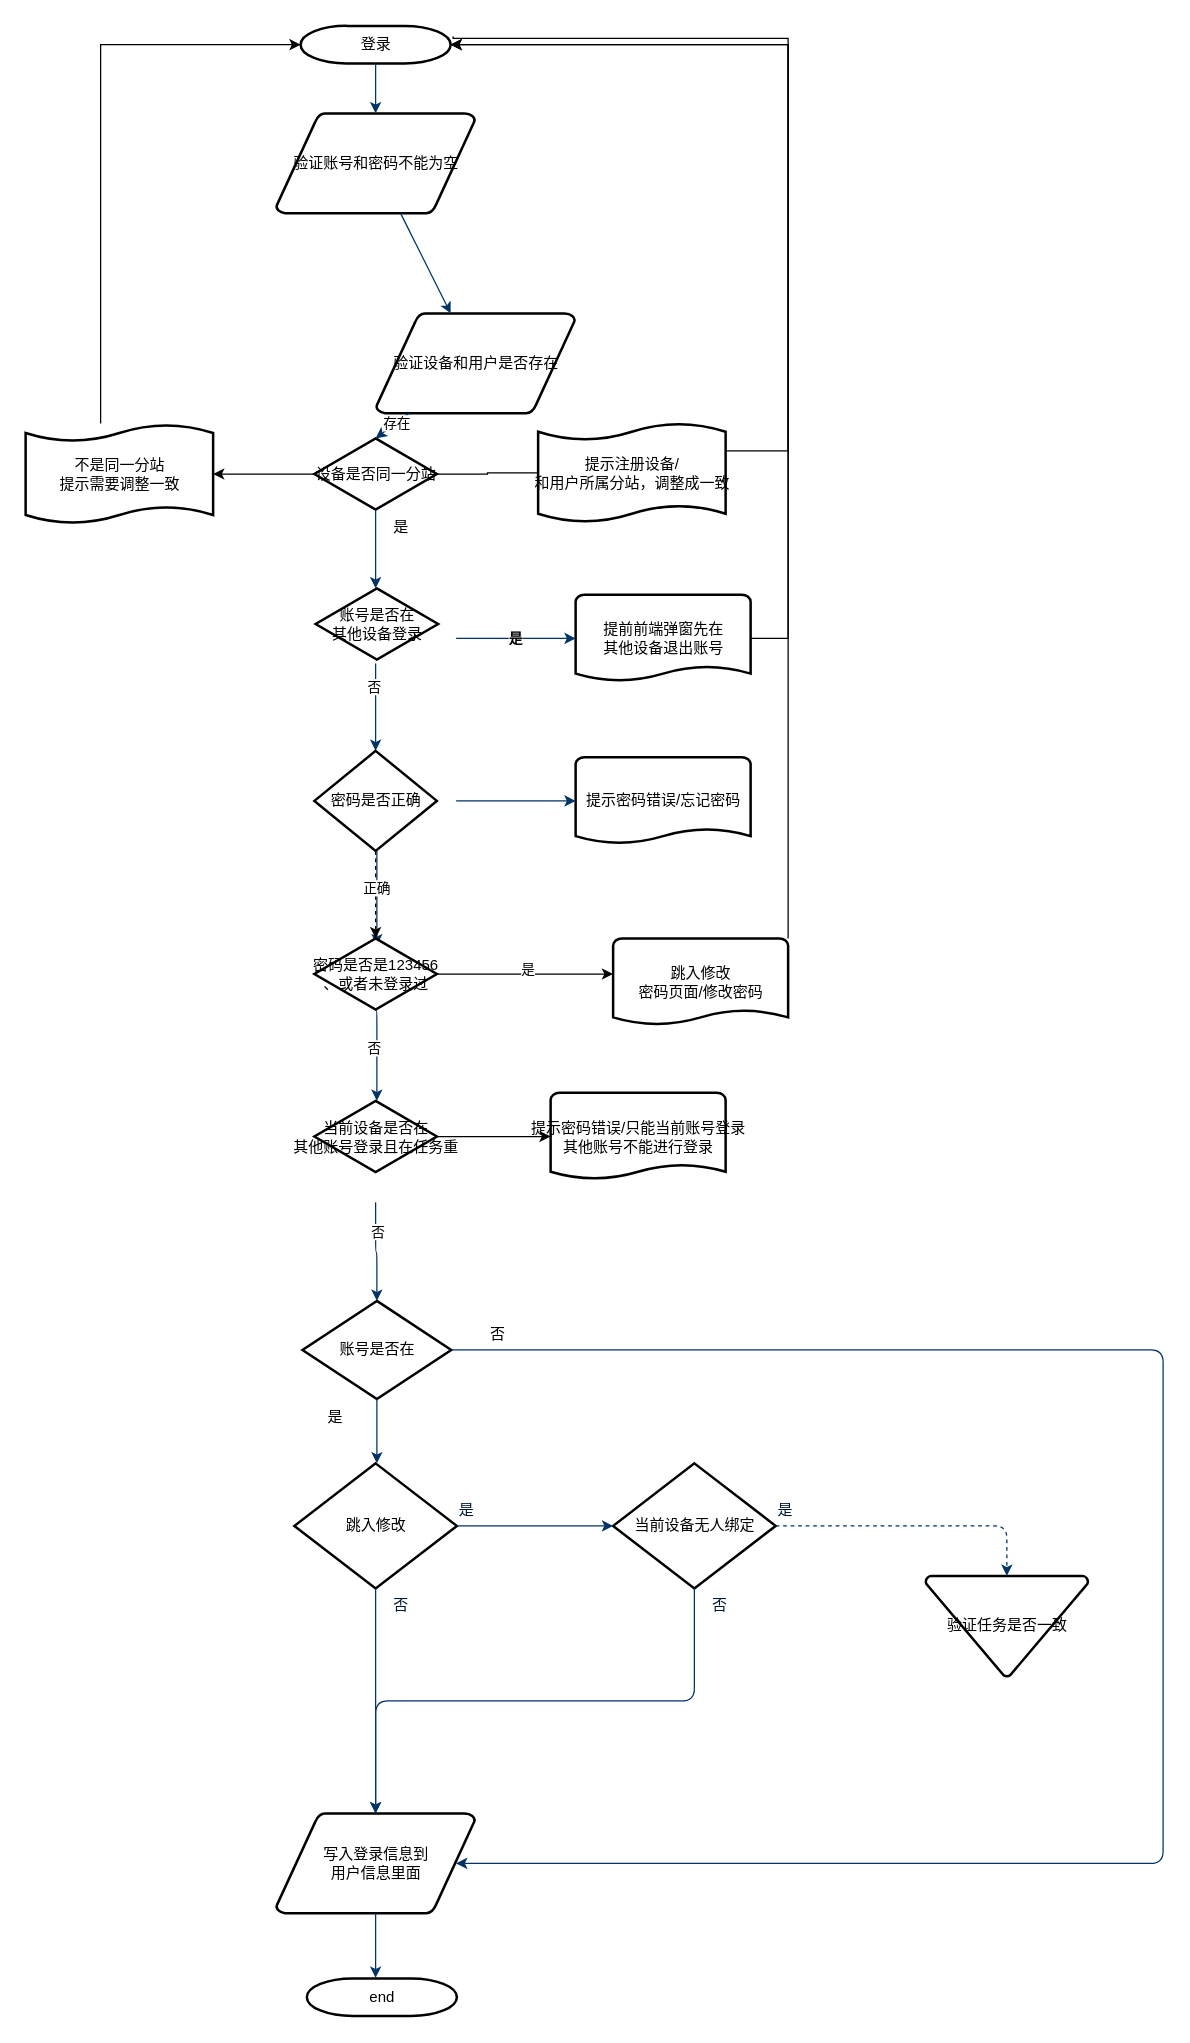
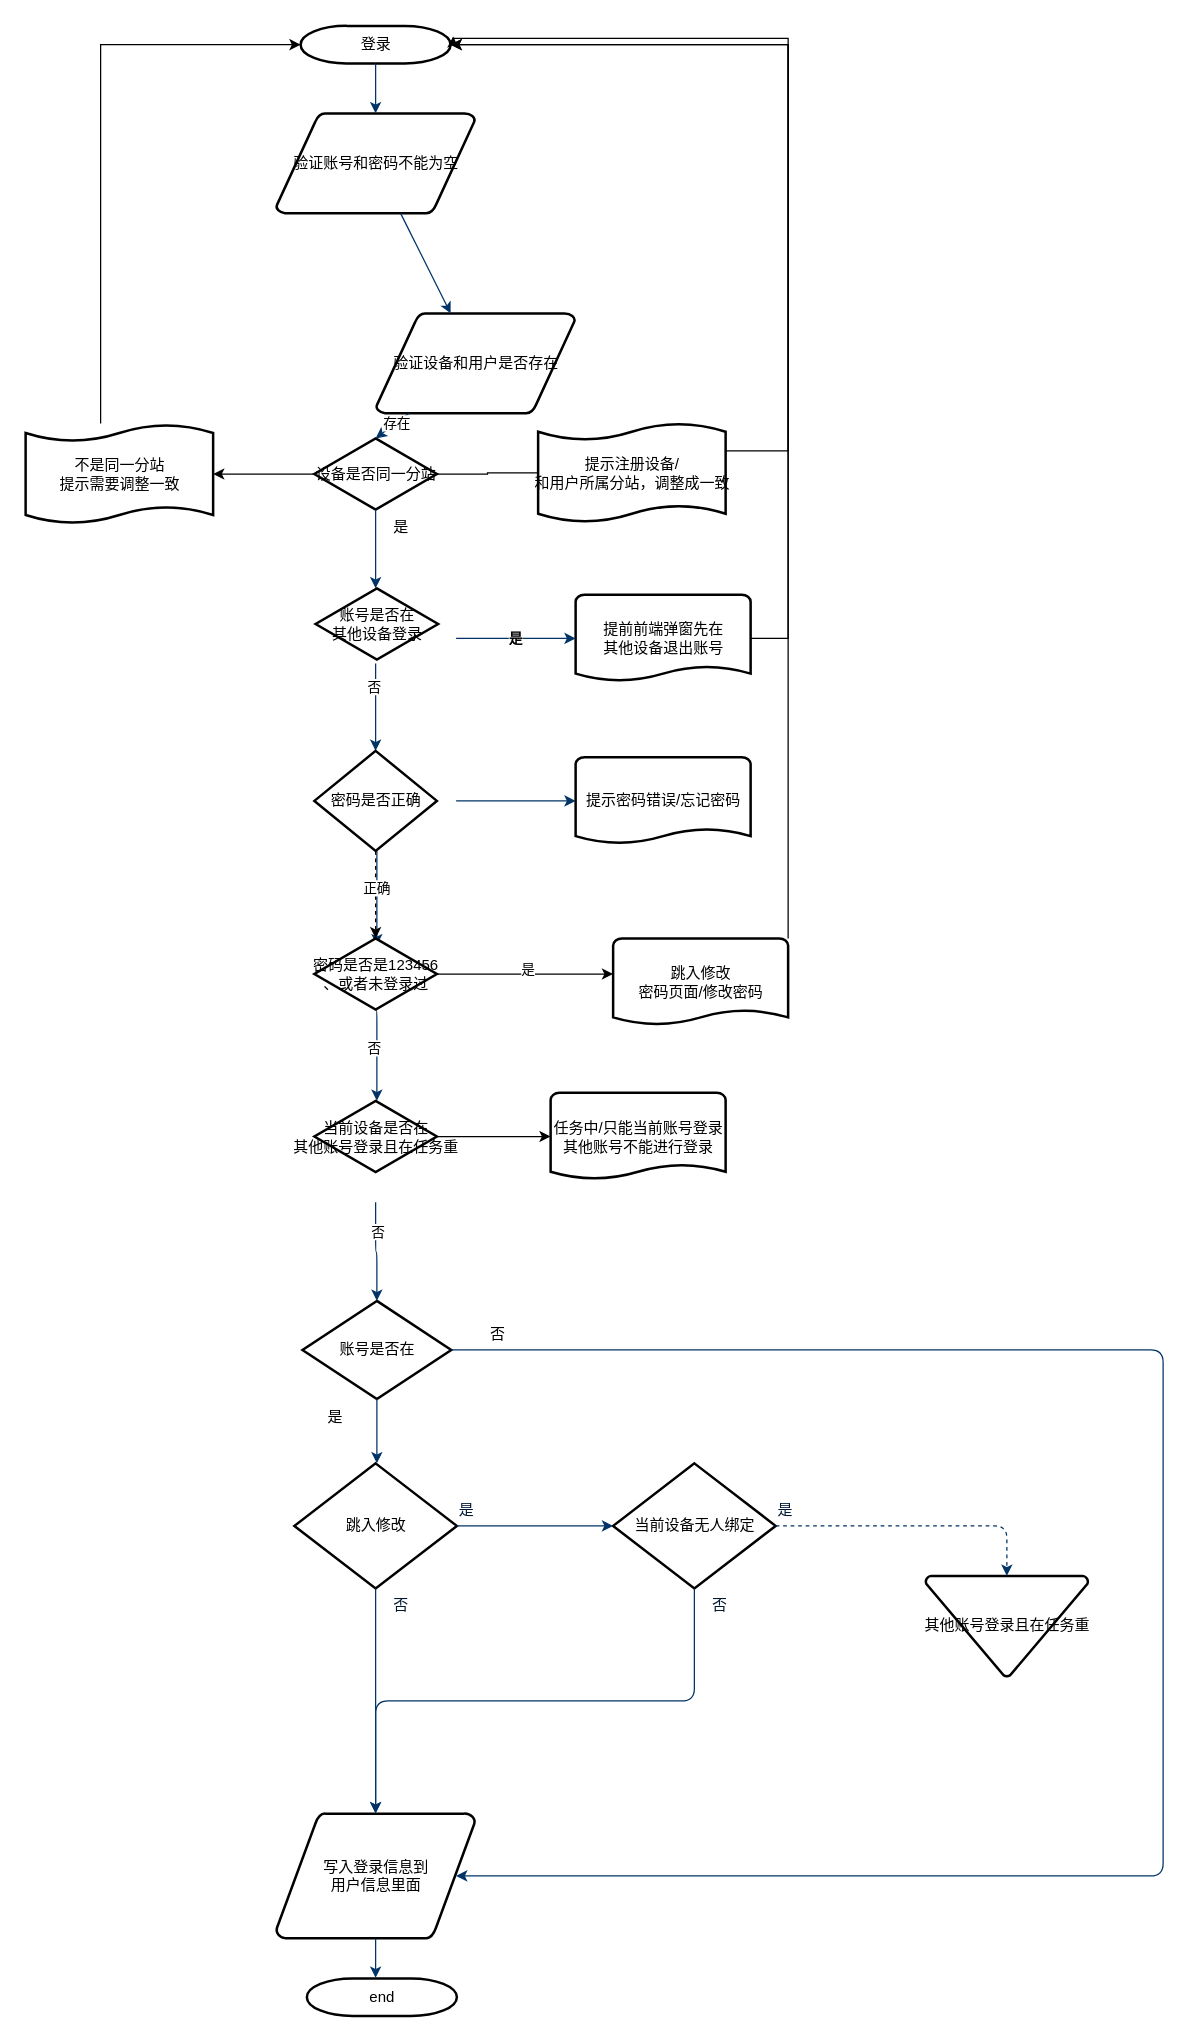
(454, 38) -> (453, 39)
(639, 1137) -> (639, 1137)
(1008, 1626) -> (1008, 1626)
(376, 1863) -> (376, 1876)
